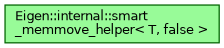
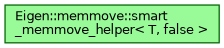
(112, 24) -> (112, 24)
